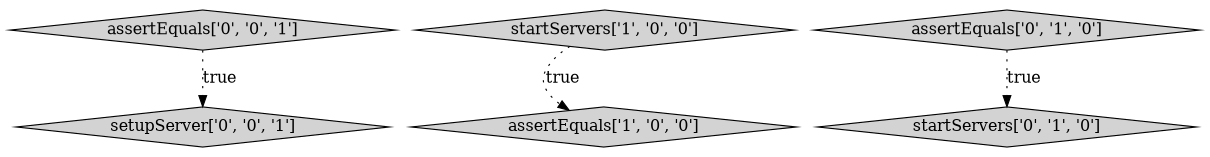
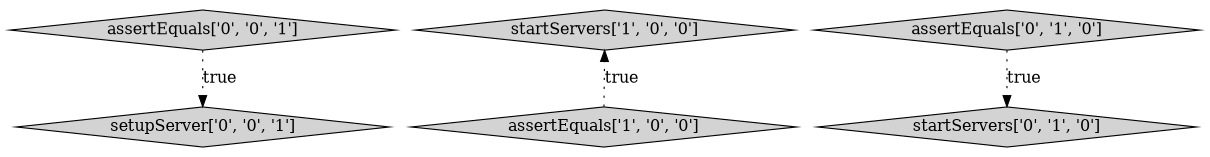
(545, 73) -> (604, 84)
